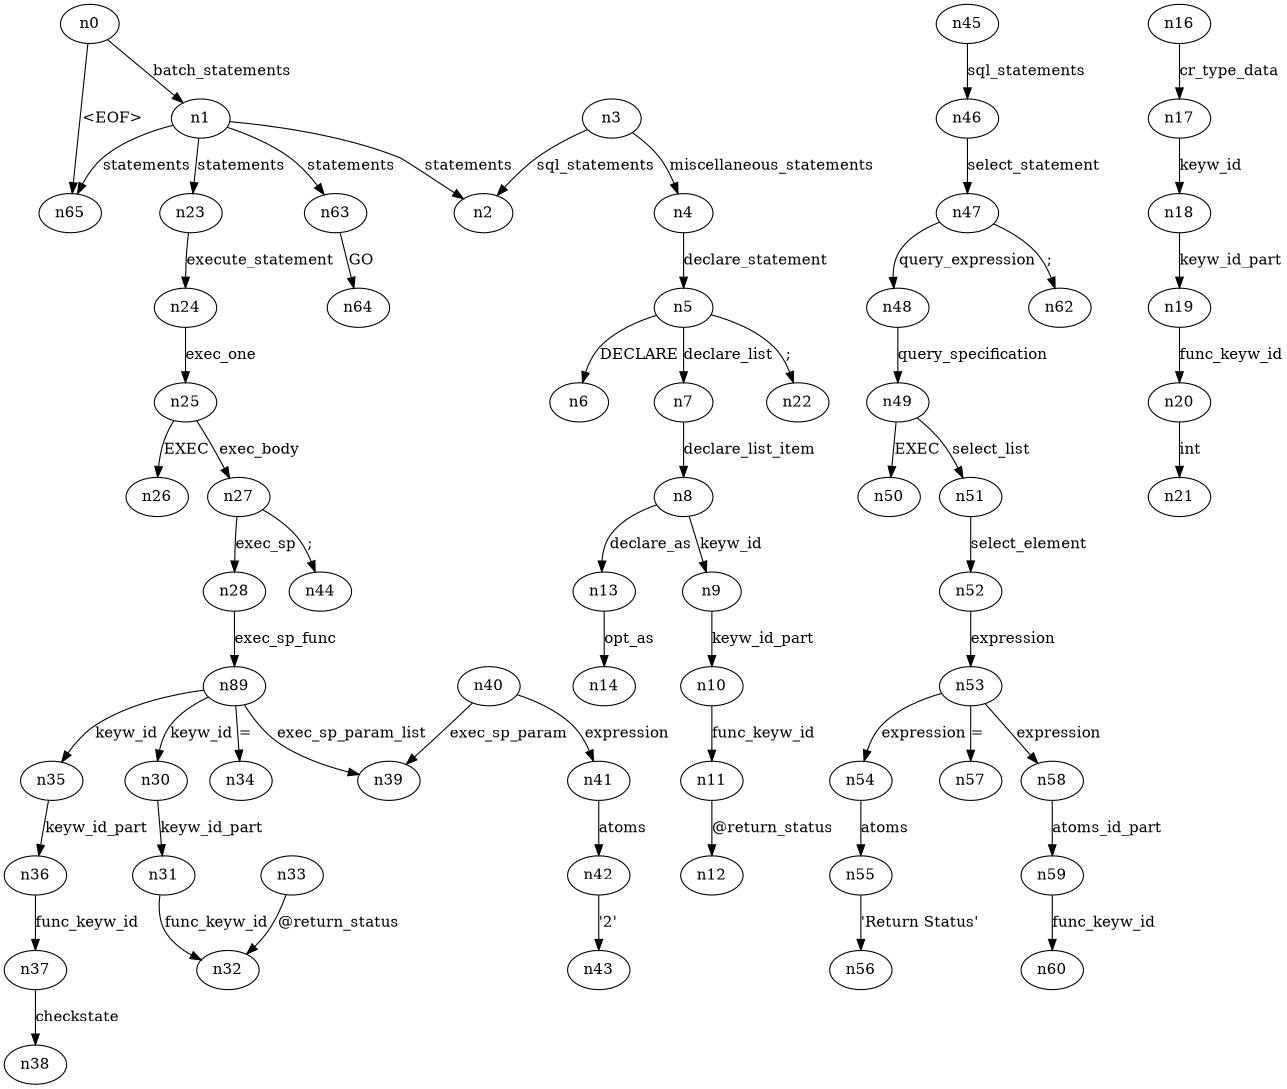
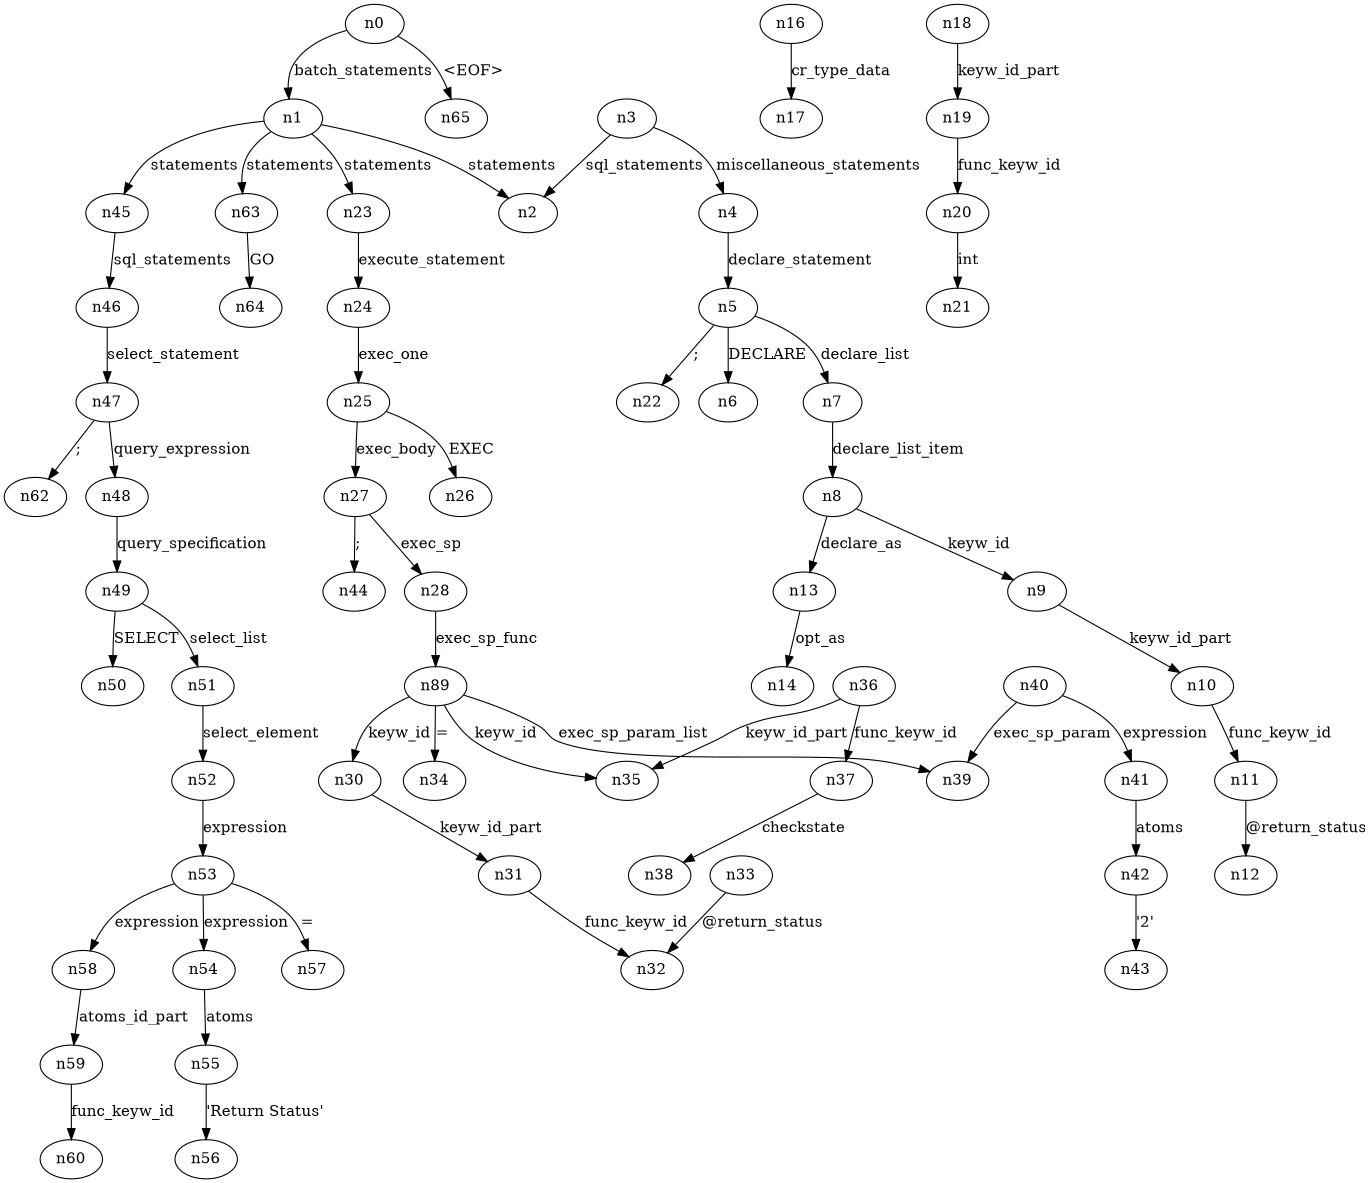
(121, 145) -> (189, 138)
(1180, 160) -> none
(917, 450) -> (146, 639)
(45, 823) -> (749, 724)
